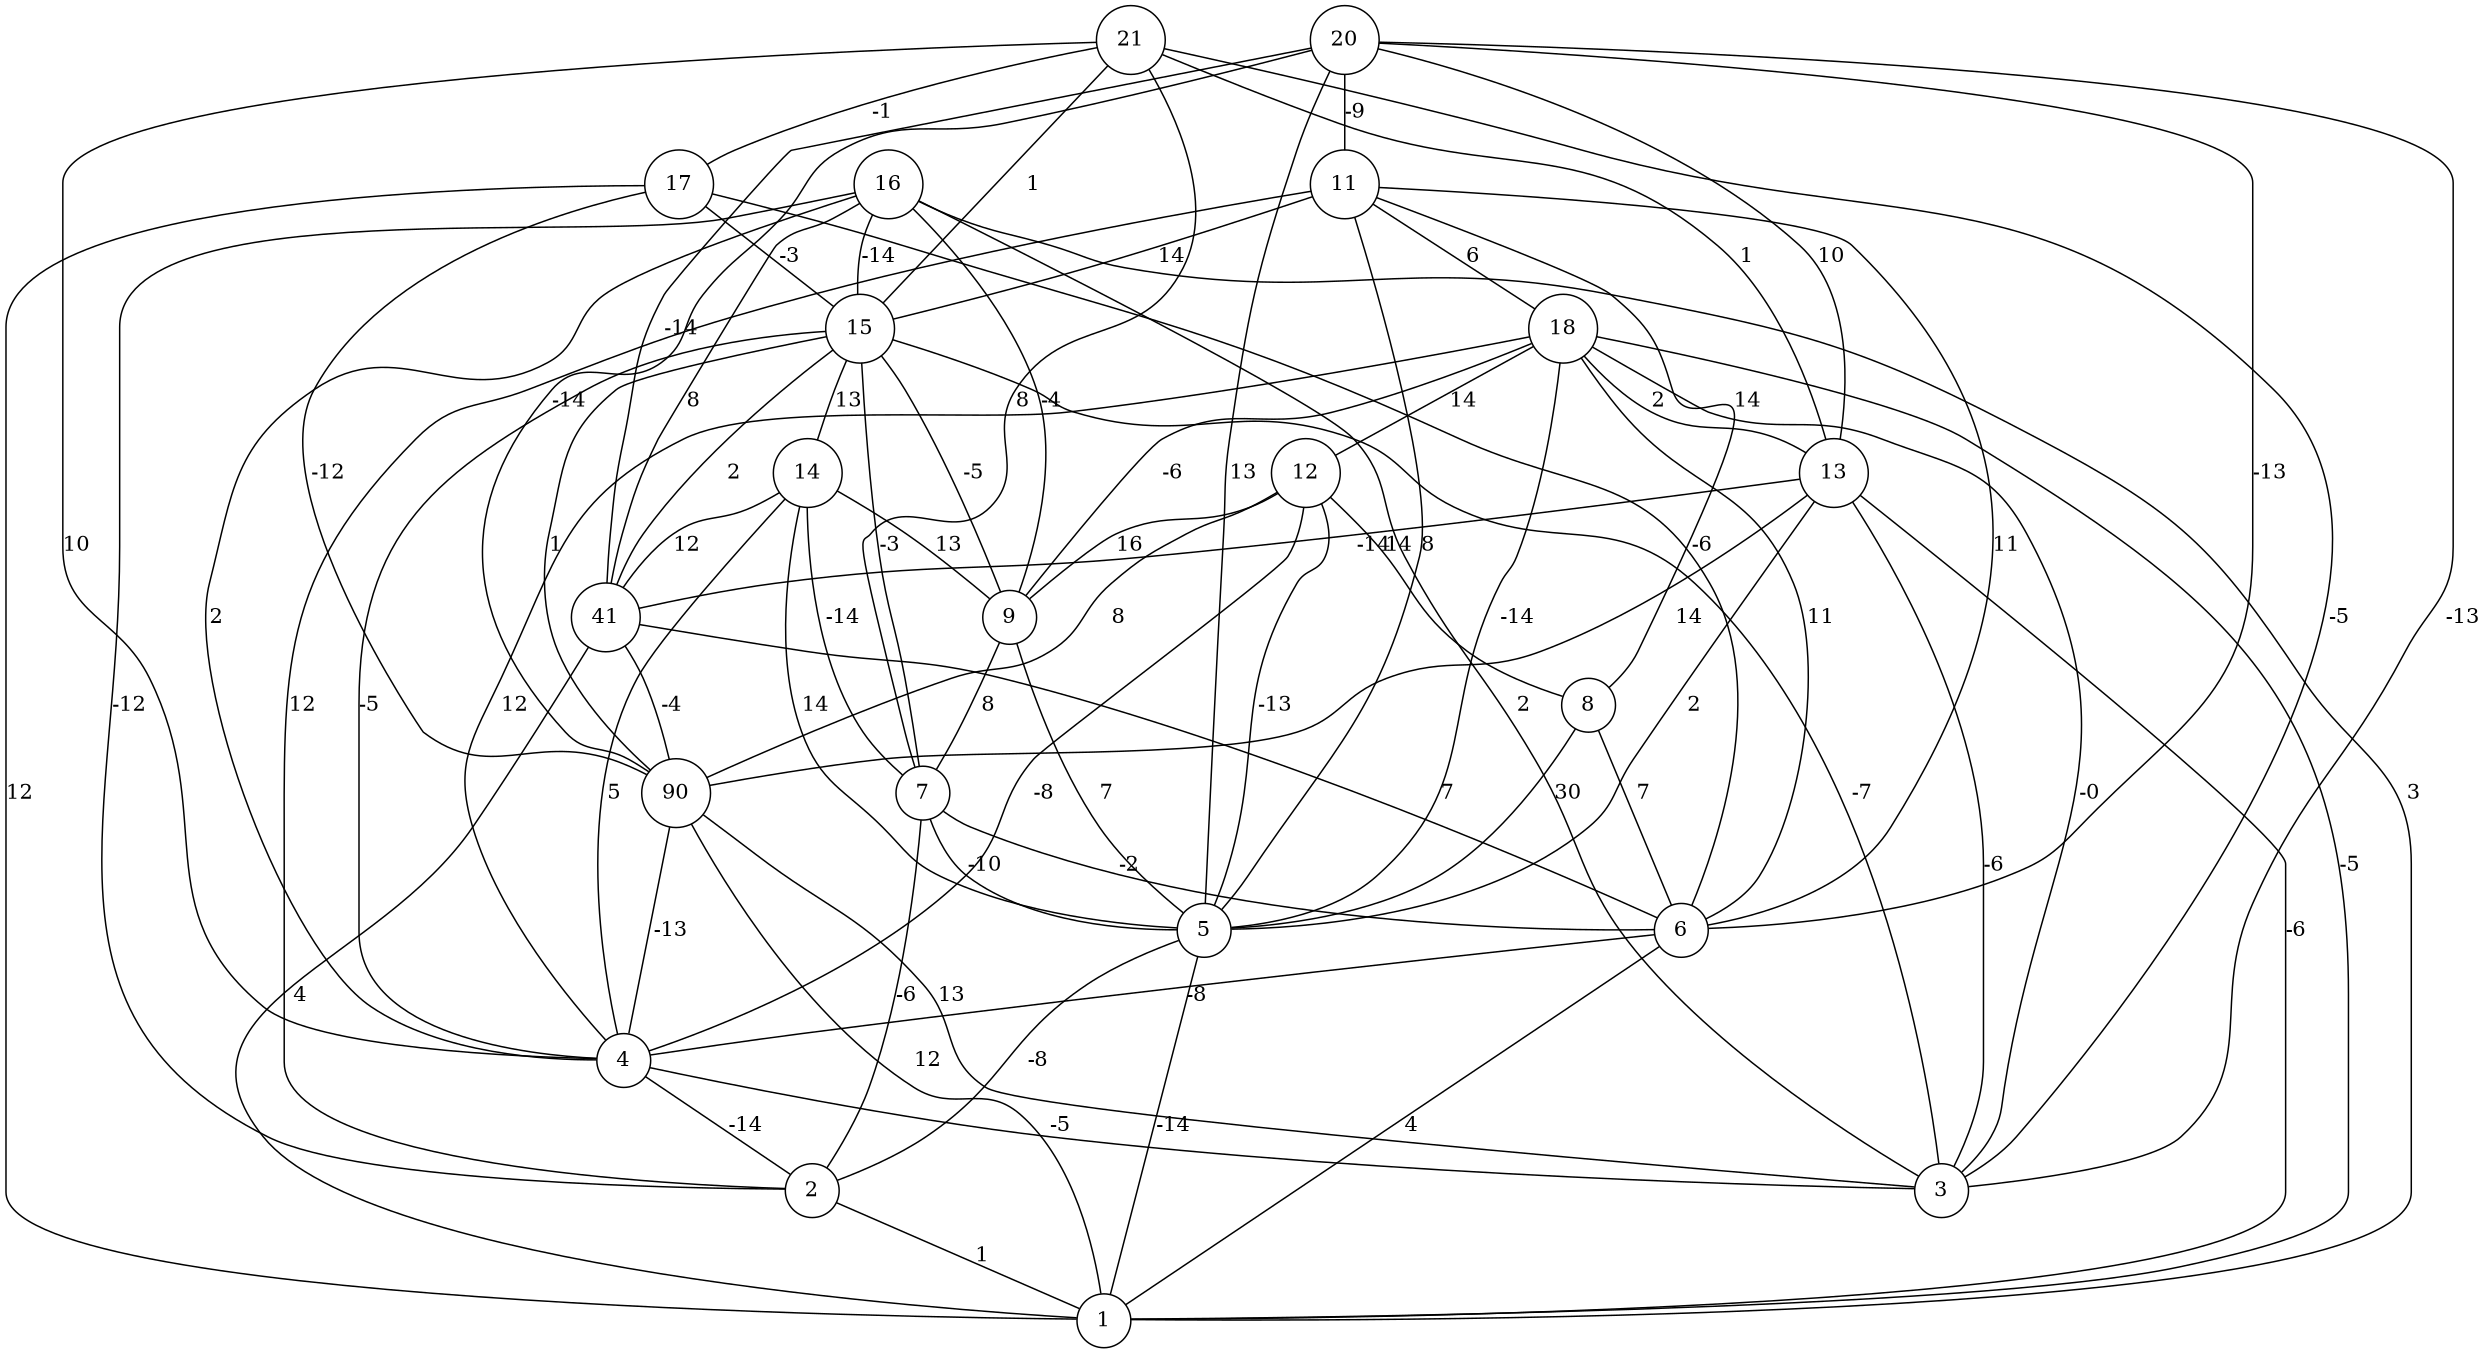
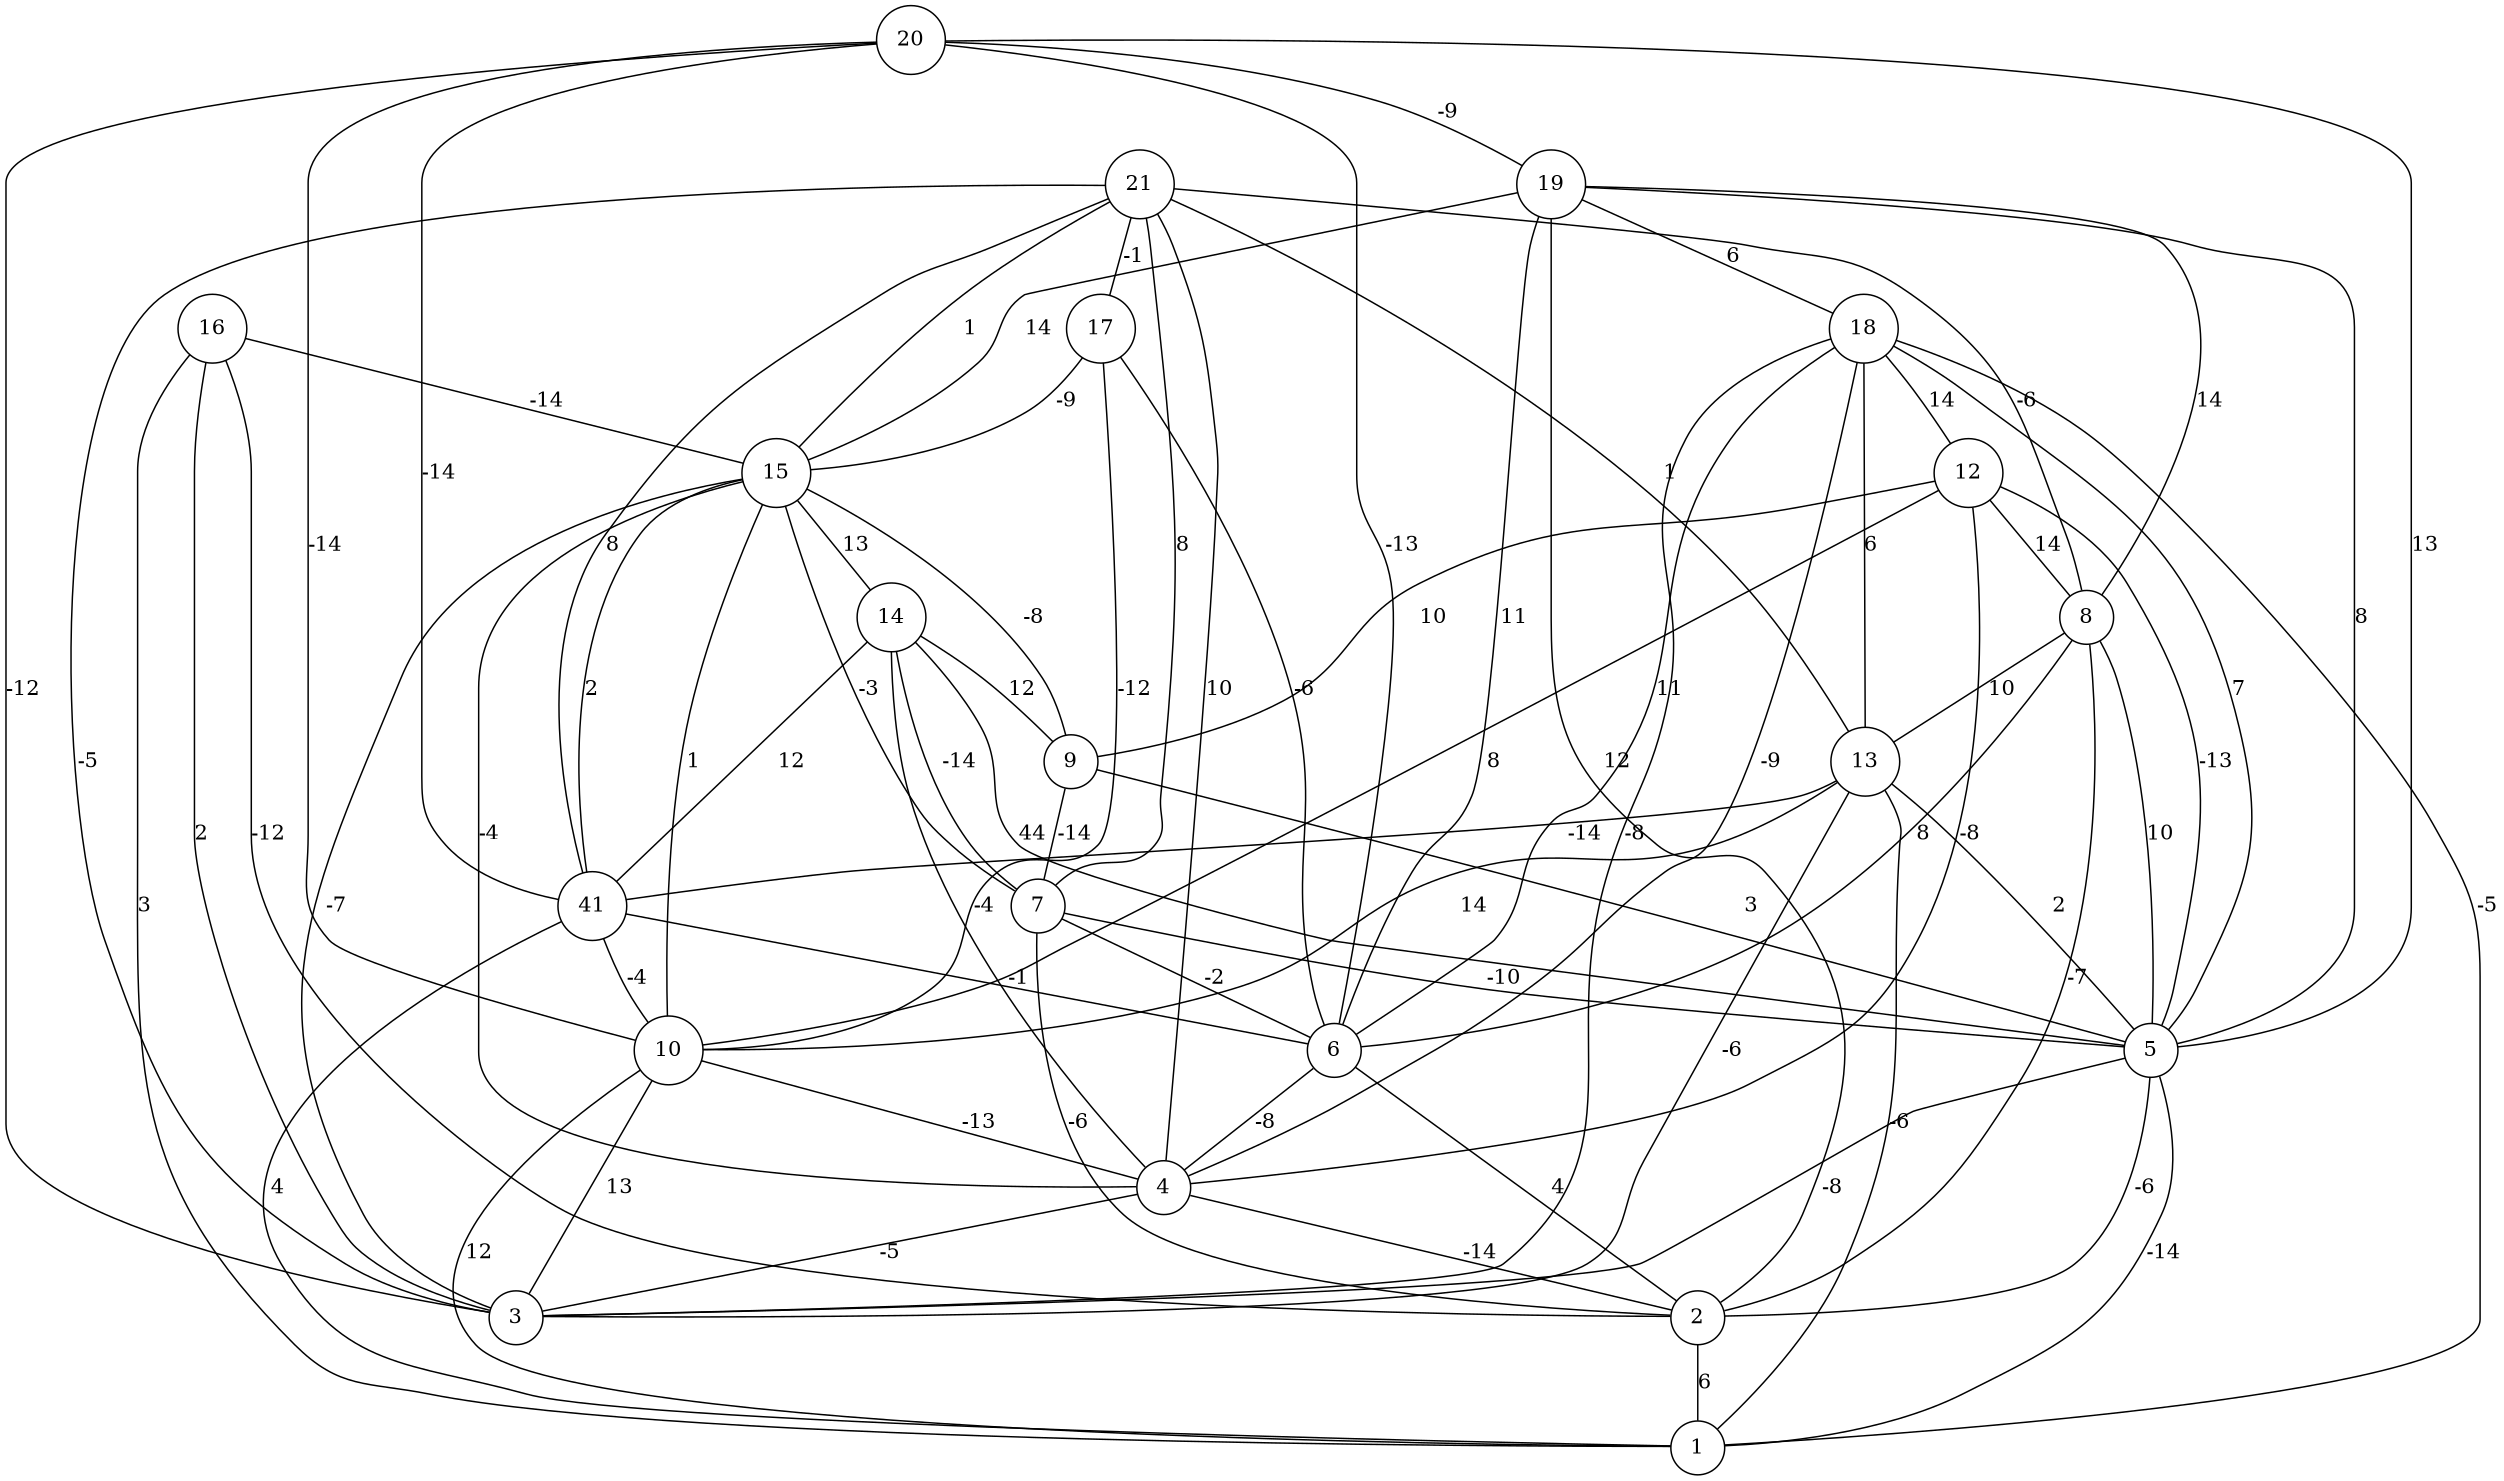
(1678, 161) -> (1988, 682)
(1345, 184) -> (1551, 184)
none -> (1721, 242)
(790, 257) -> (1067, 401)
(1022, 353) -> none
(695, 377) -> (690, 432)
(1659, 401) -> (1871, 545)
(1307, 417) -> none
(974, 473) -> (1034, 617)
(225, 520) -> none
(949, 545) -> (1022, 690)
(1130, 545) -> (1434, 617)
(1518, 617) -> (2239, 690)
(2463, 617) -> (23, 690)
(369, 705) -> (489, 834)
(515, 705) -> (1771, 762)
(816, 705) -> (1033, 834)
(989, 705) -> (1075, 834)
(615, 793) -> (984, 906)
(676, 793) -> (669, 1050)
(1107, 793) -> (1752, 906)
(1448, 793) -> (1019, 978)
(1568, 793) -> (2161, 834)
(1644, 793) -> (1924, 834)
(2090, 793) -> (1635, 834)
(6, 965) -> none
none -> (2034, 1053)
(1038, 1061) -> (2145, 1188)
(1393, 1126) -> (1516, 1184)
(983, 1256) -> (1705, 1383)
none -> (1601, 1270)
